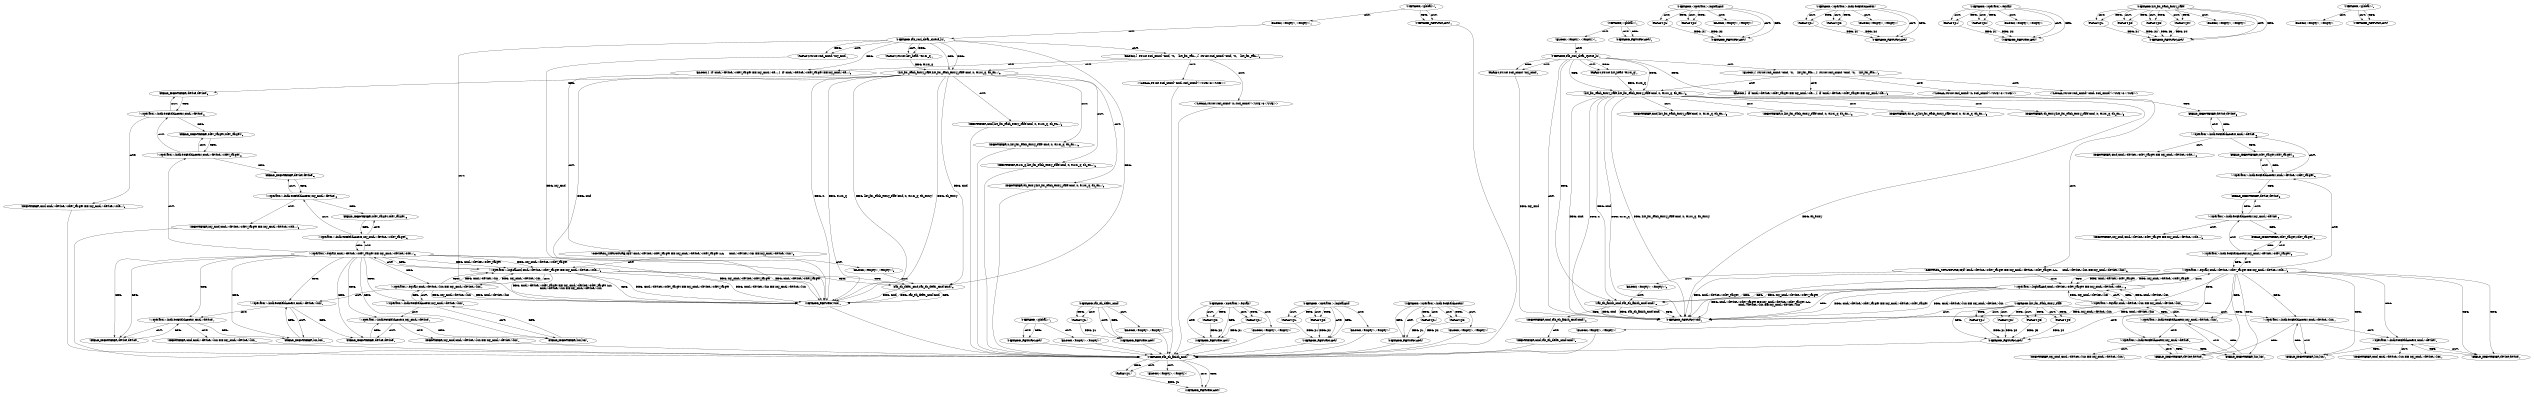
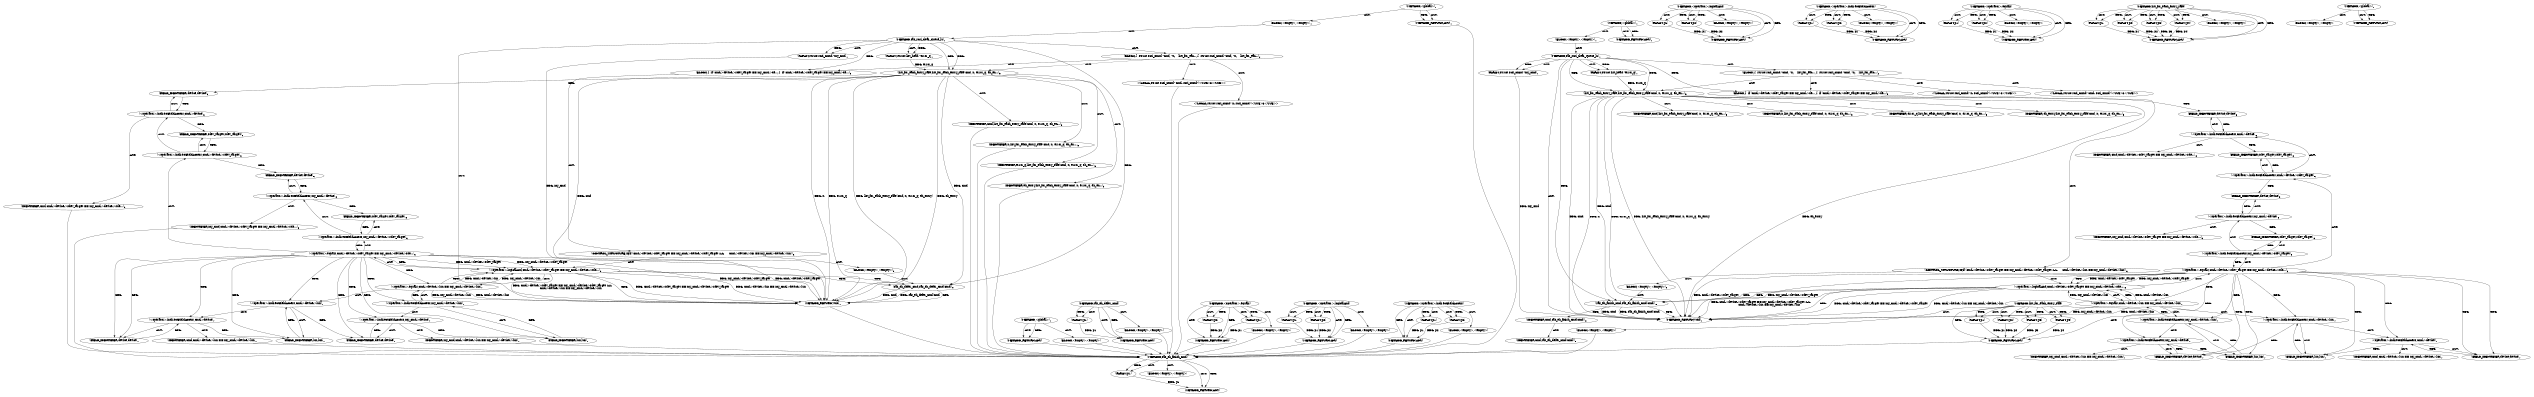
(1367, 356) -> none
